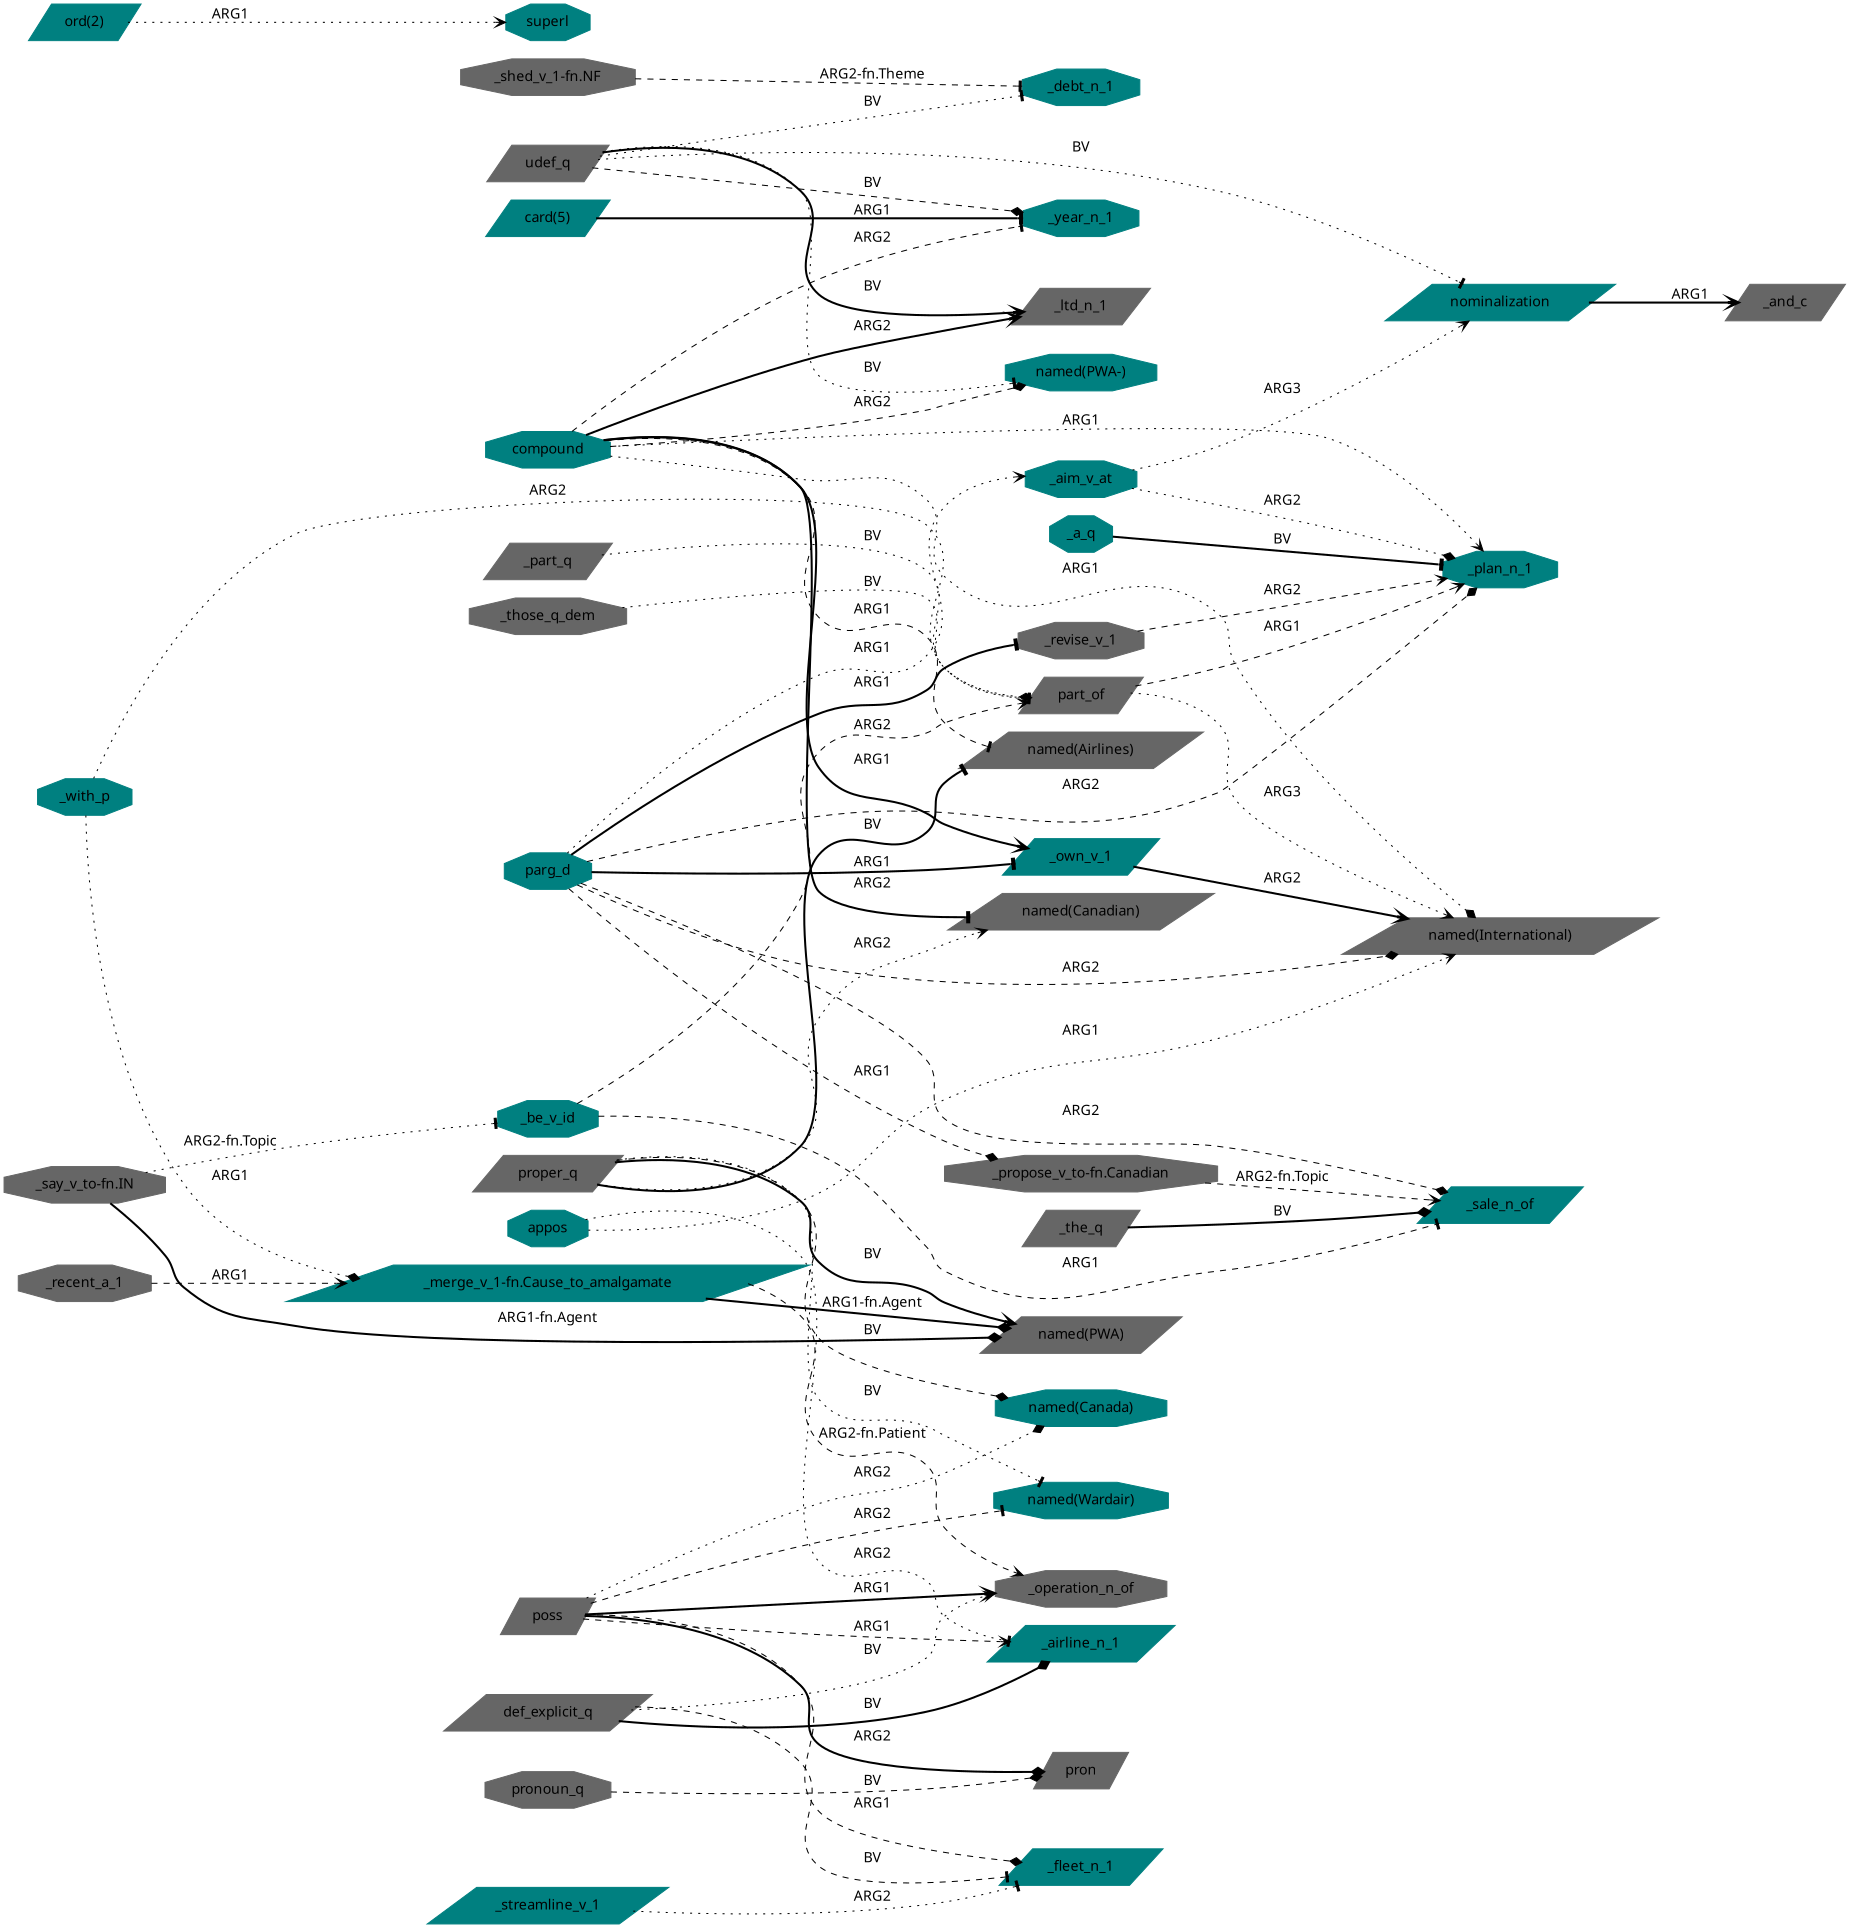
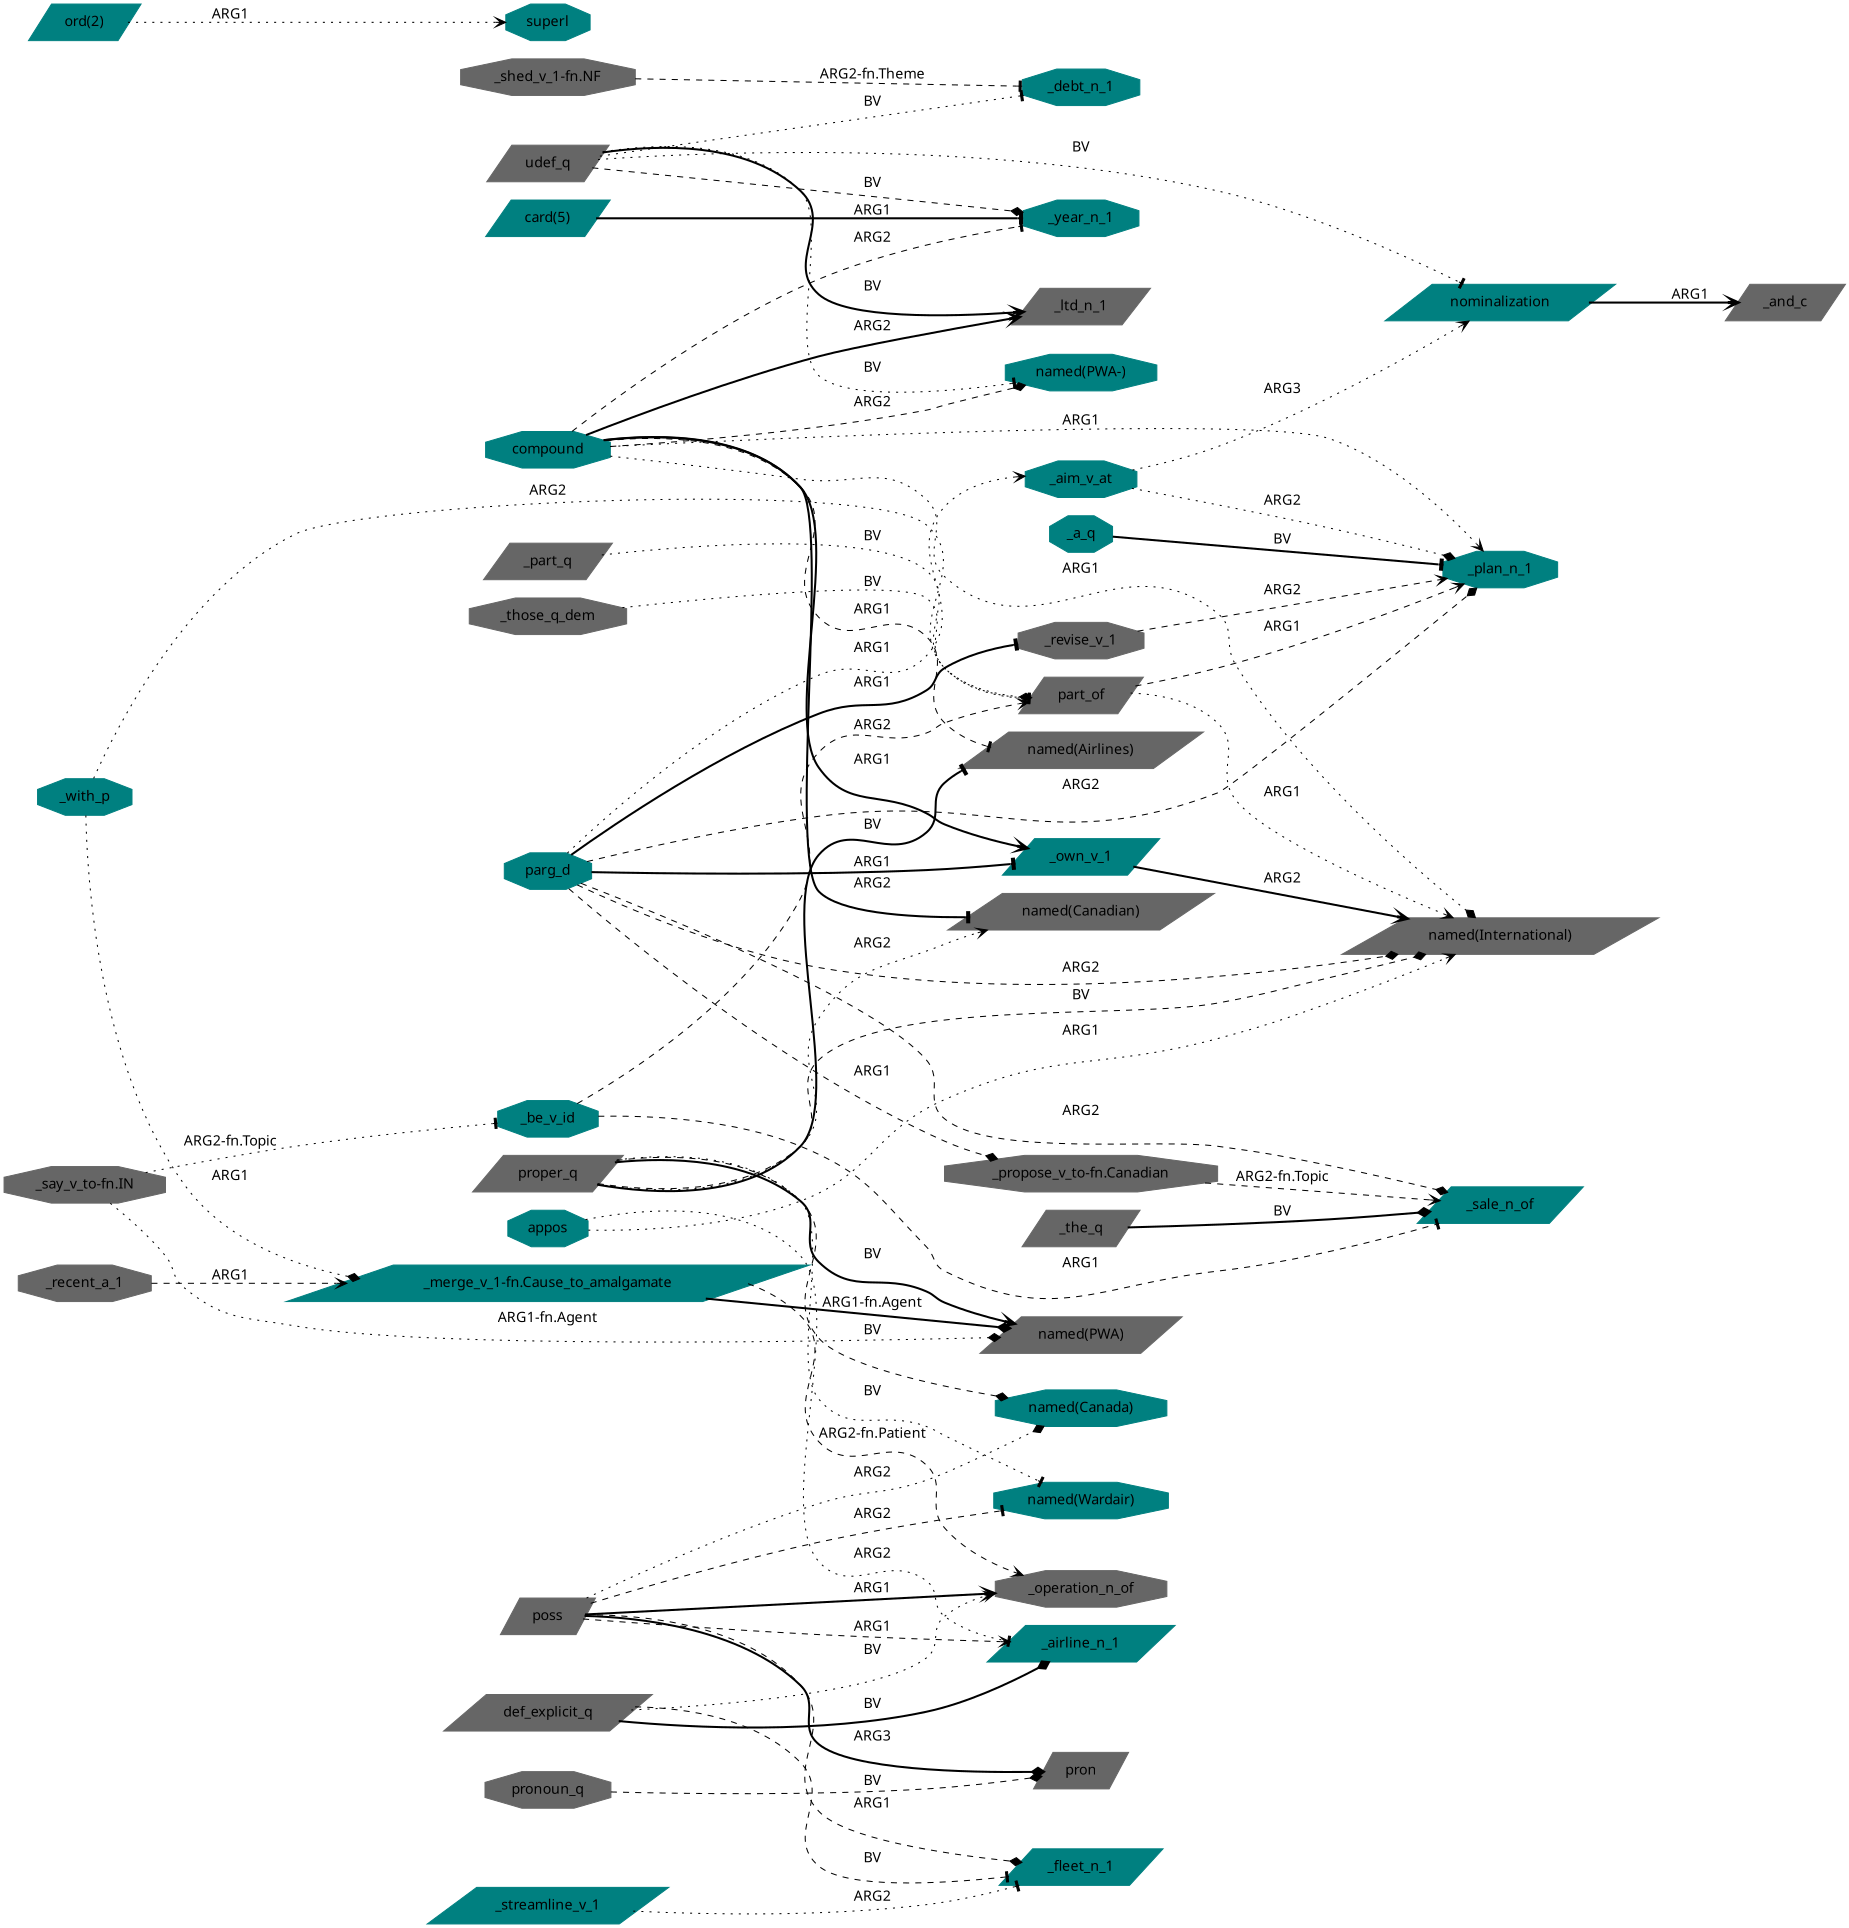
(1282, 792) -> (1282, 792)
none -> (962, 1018)
(525, 1341) -> (525, 1341)
(873, 1737) -> (873, 1737)
